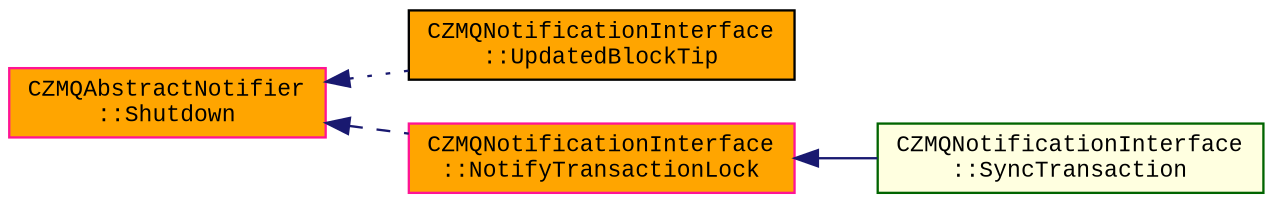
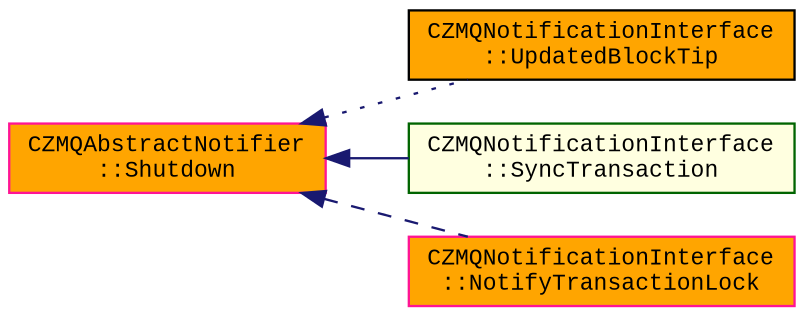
(848, 158) -> (379, 158)
